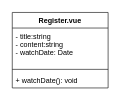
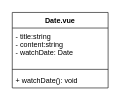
(60, 20) -> (60, 20)
